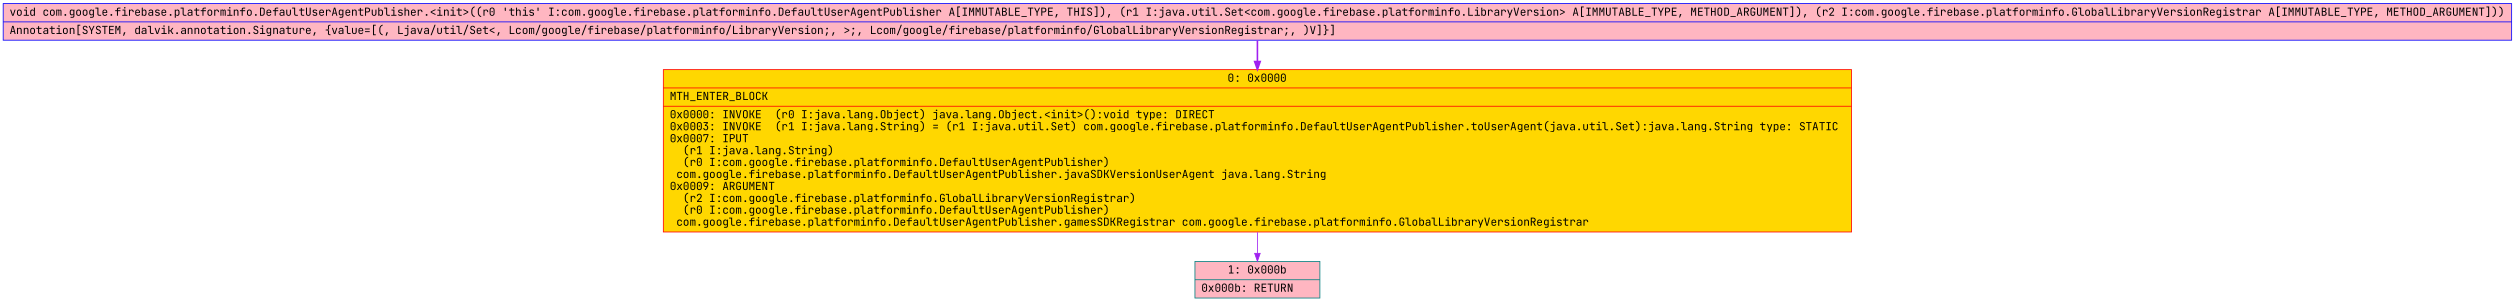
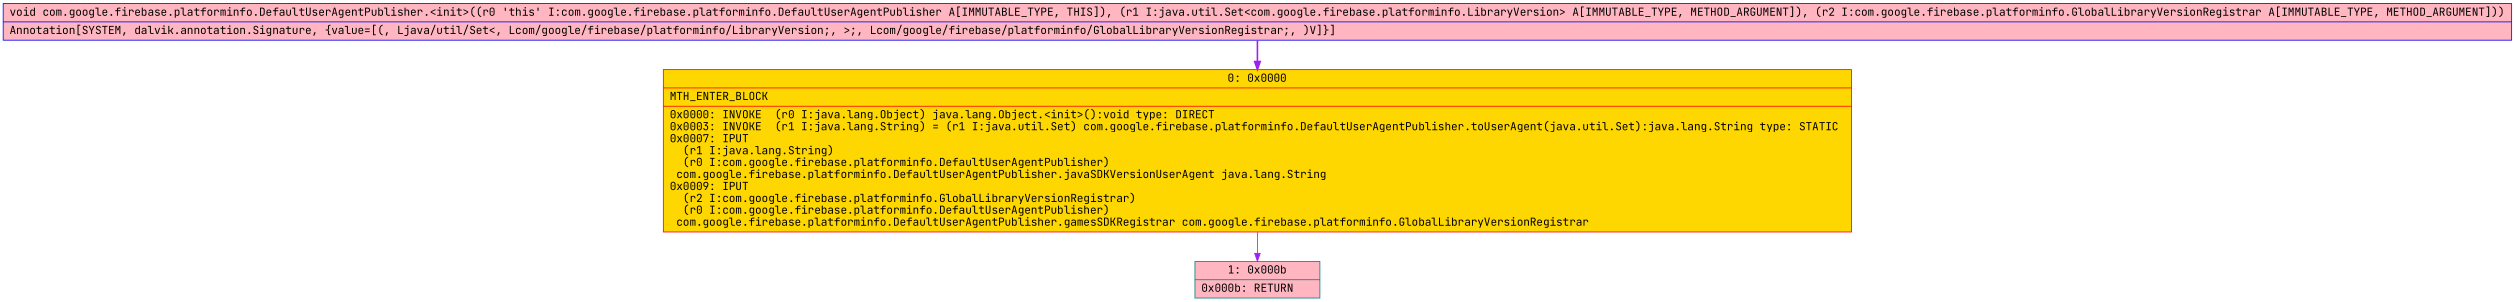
(729, 187) -> (716, 187)
